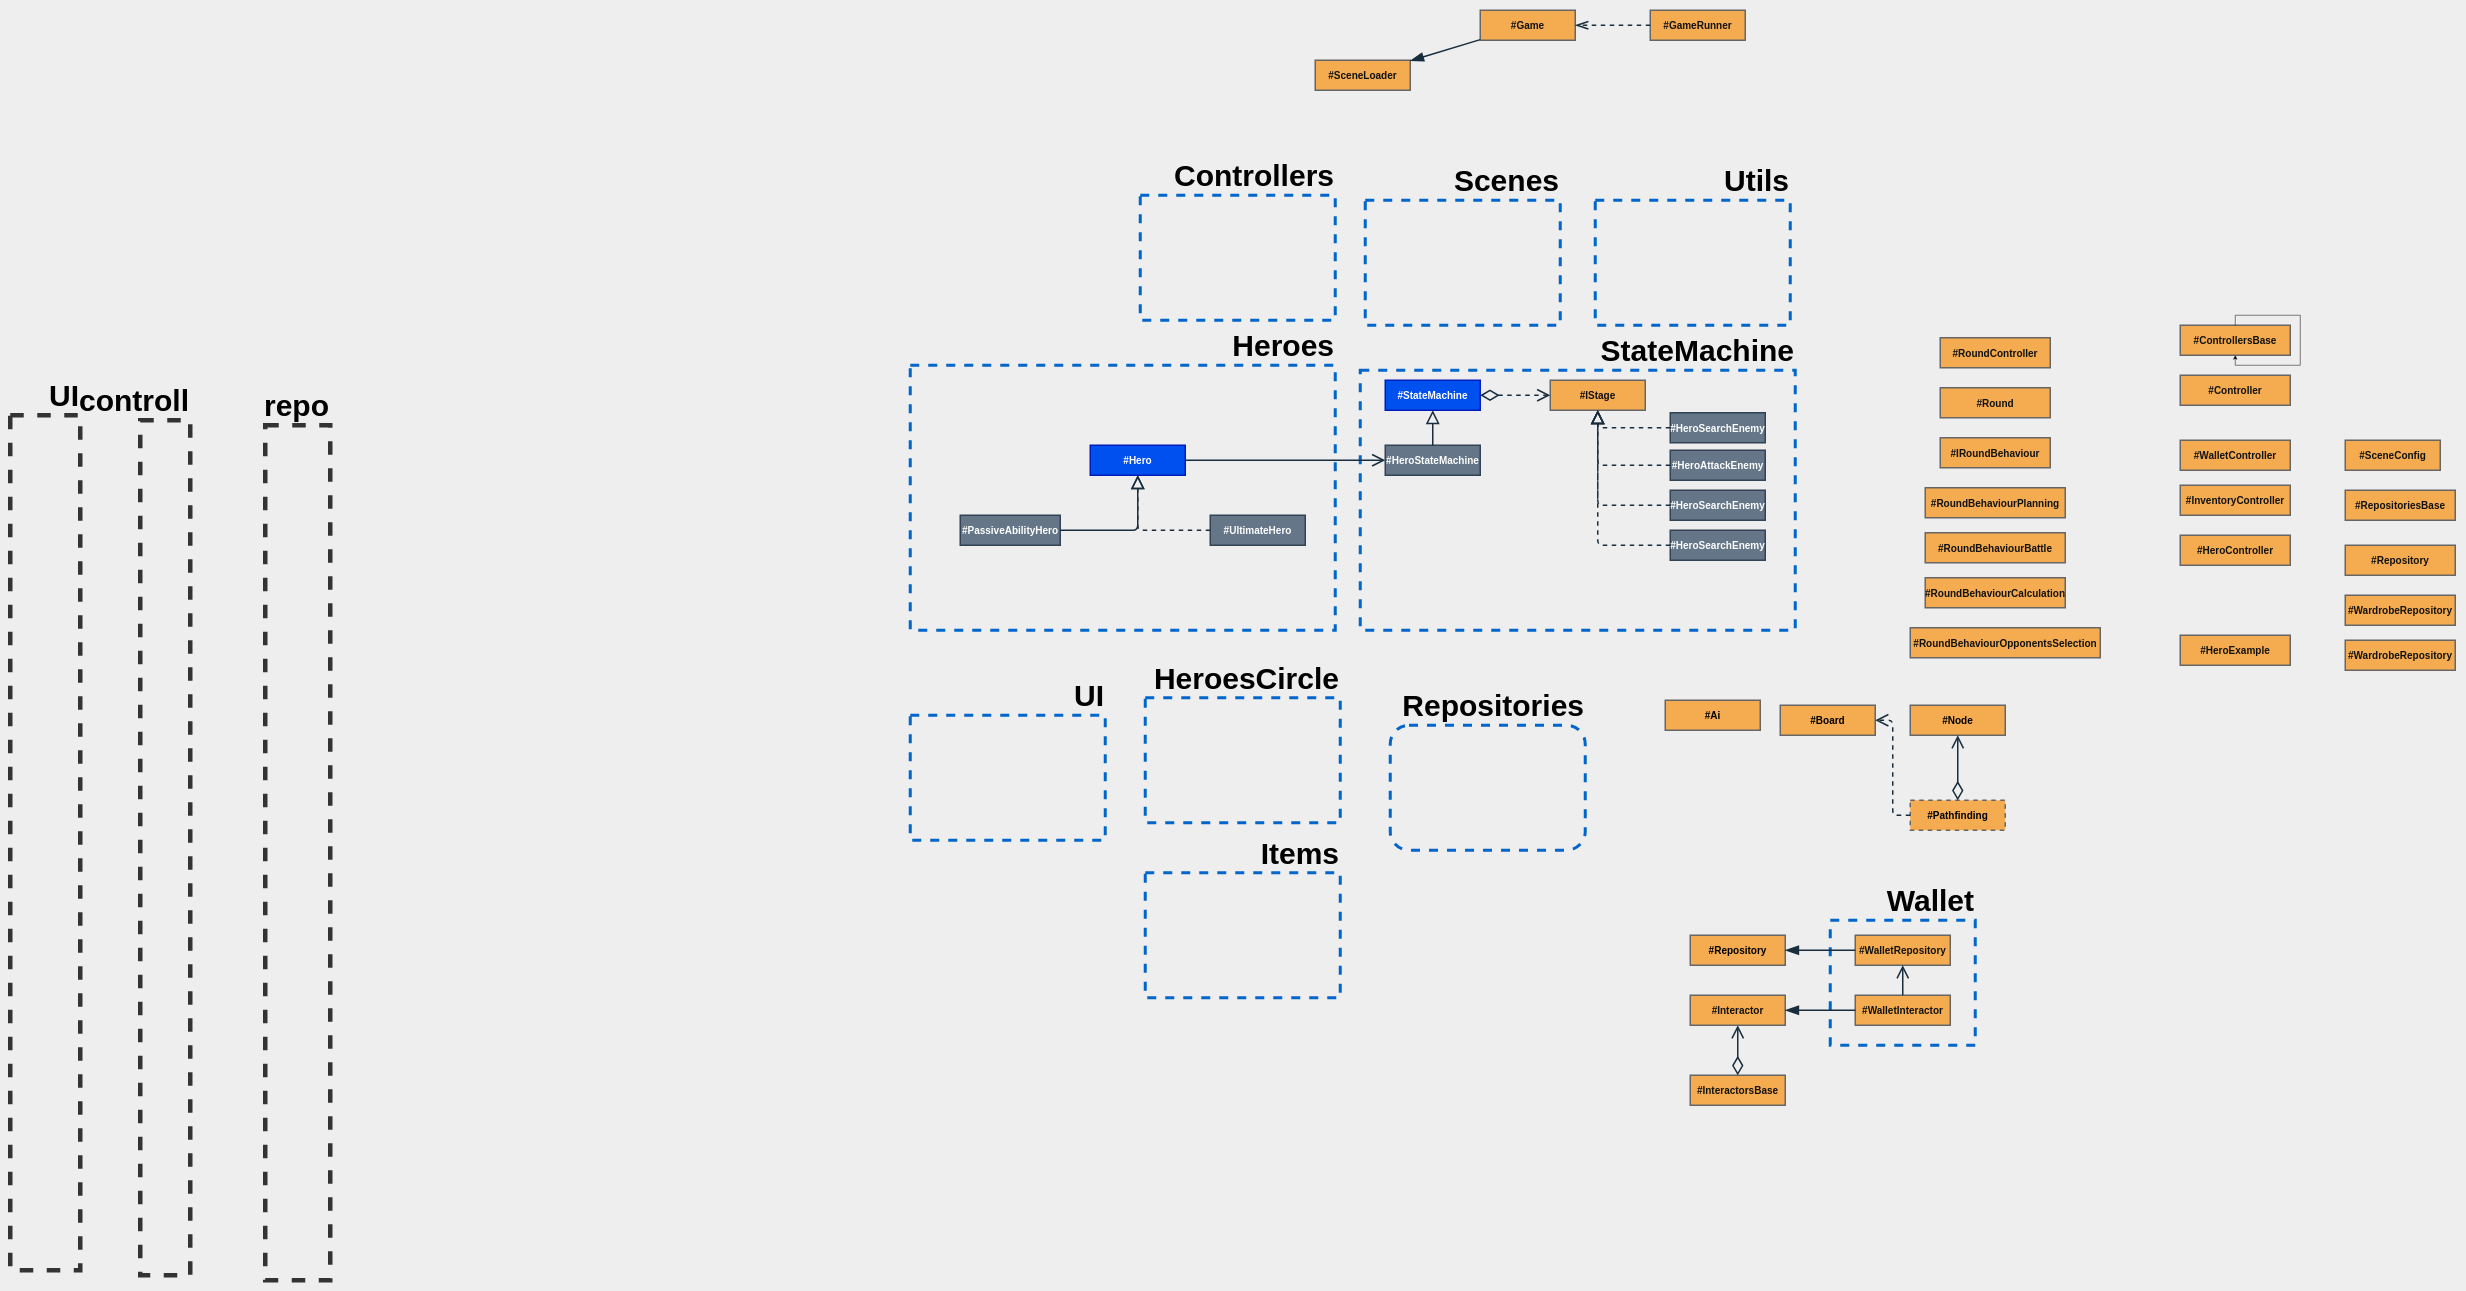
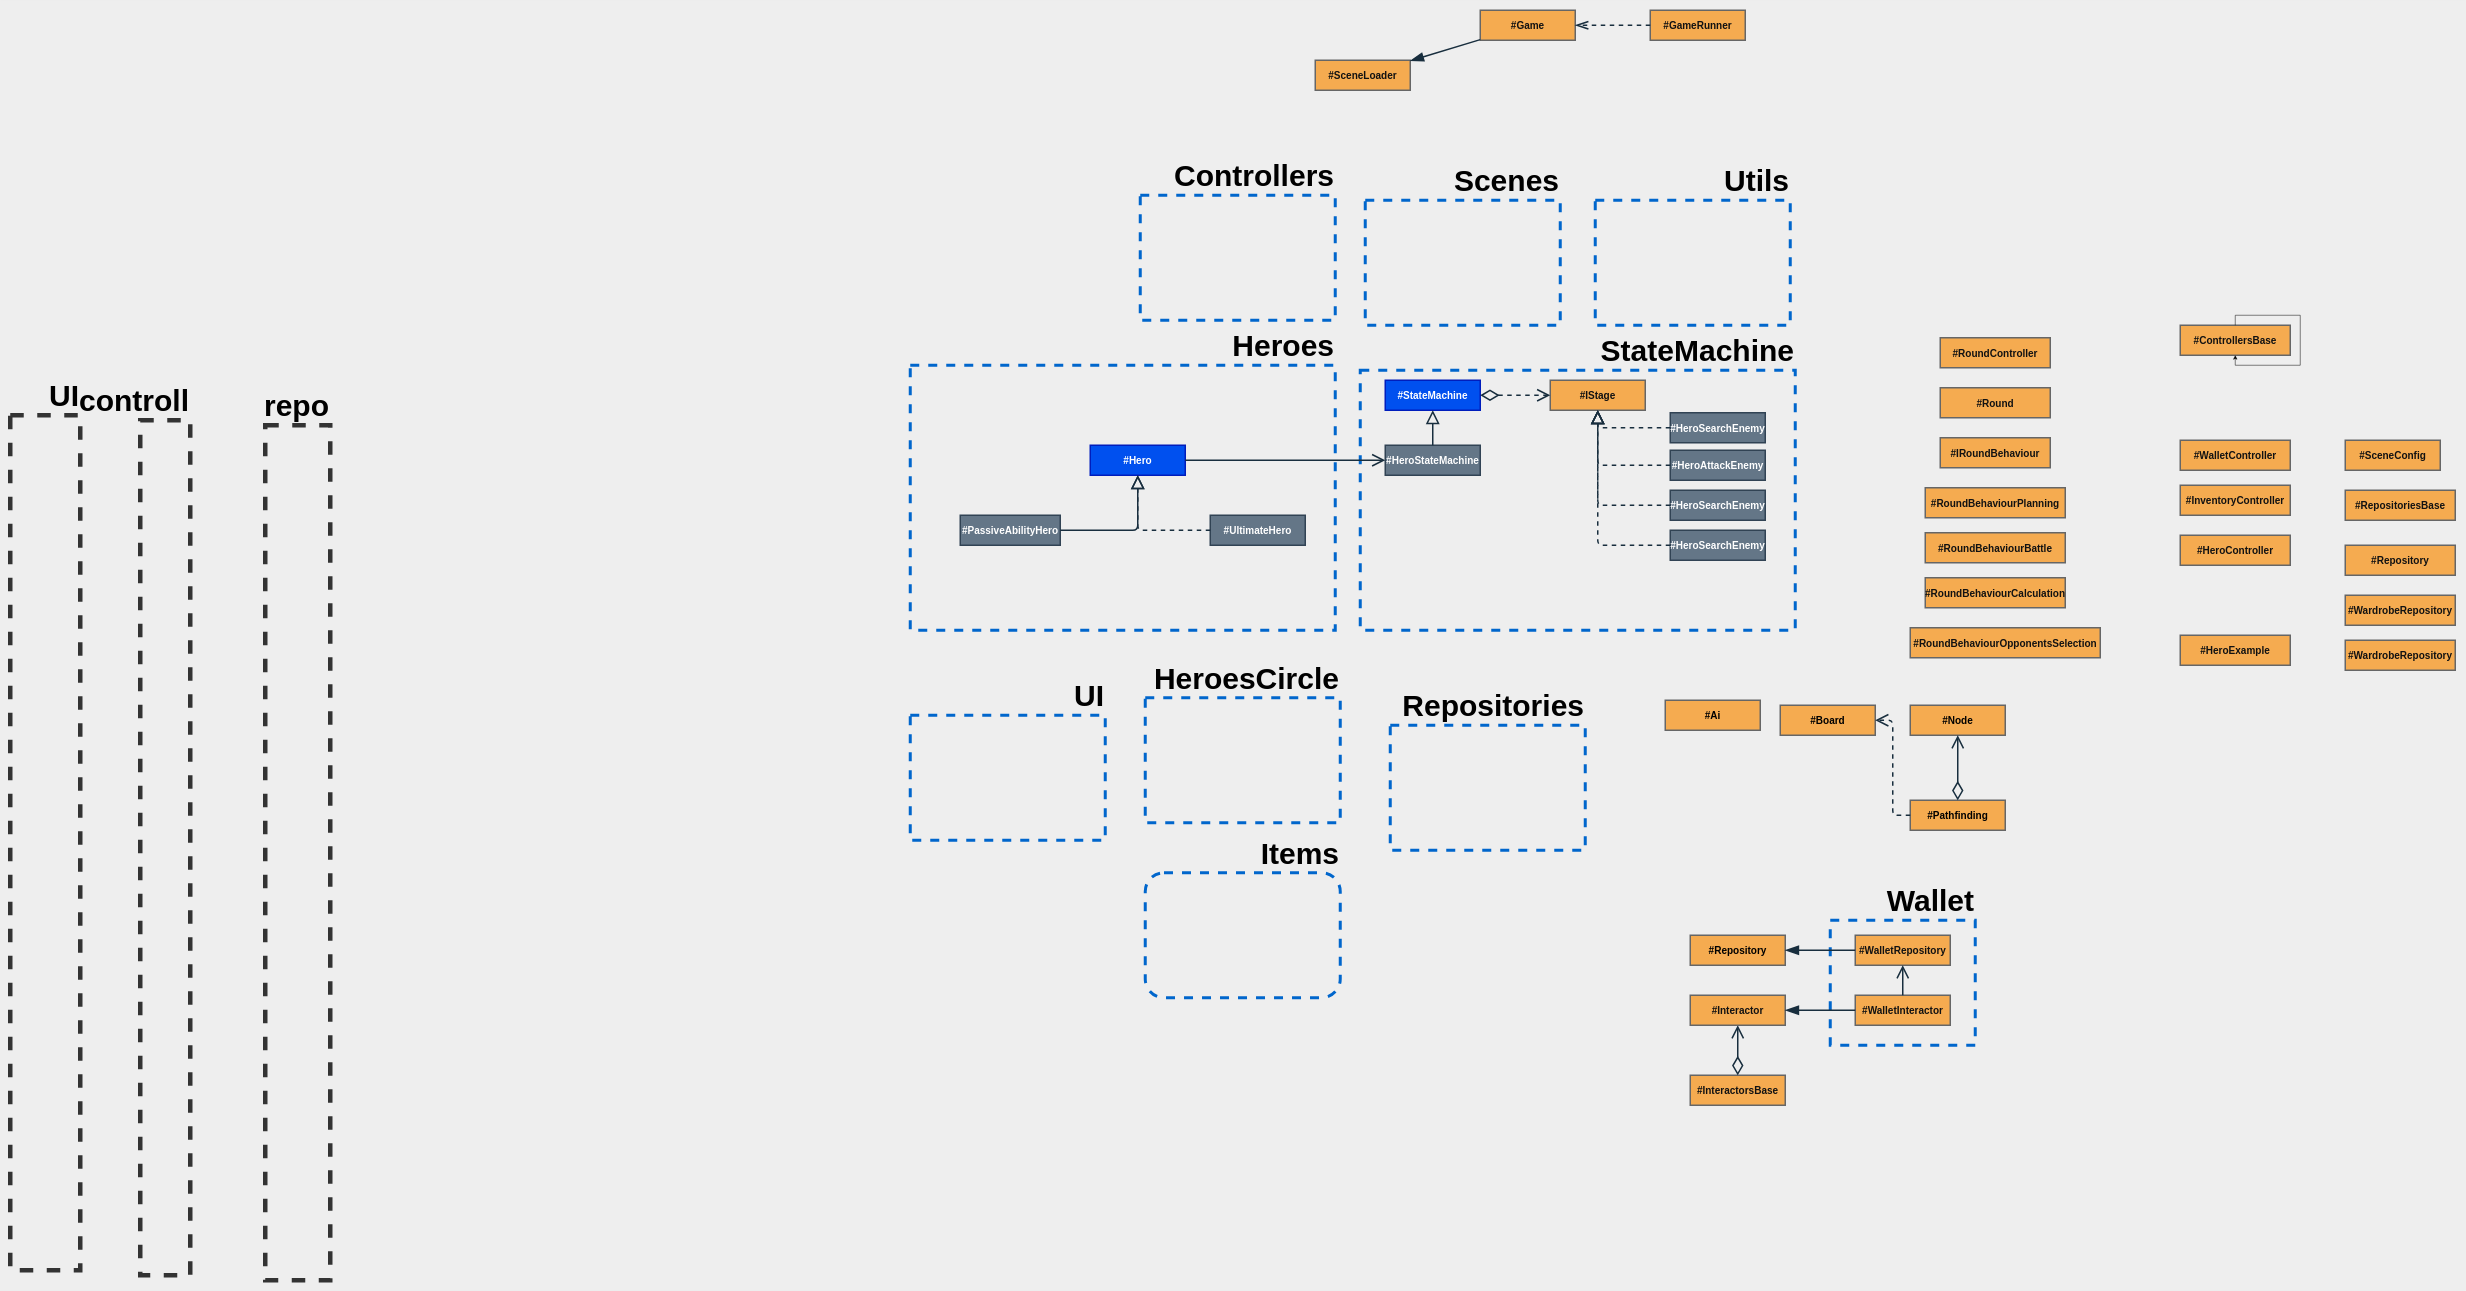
(2235, 390) -> none
(1488, 788) -> (1488, 788)
(1958, 815) -> (1958, 815)
(1243, 935) -> (1243, 935)
